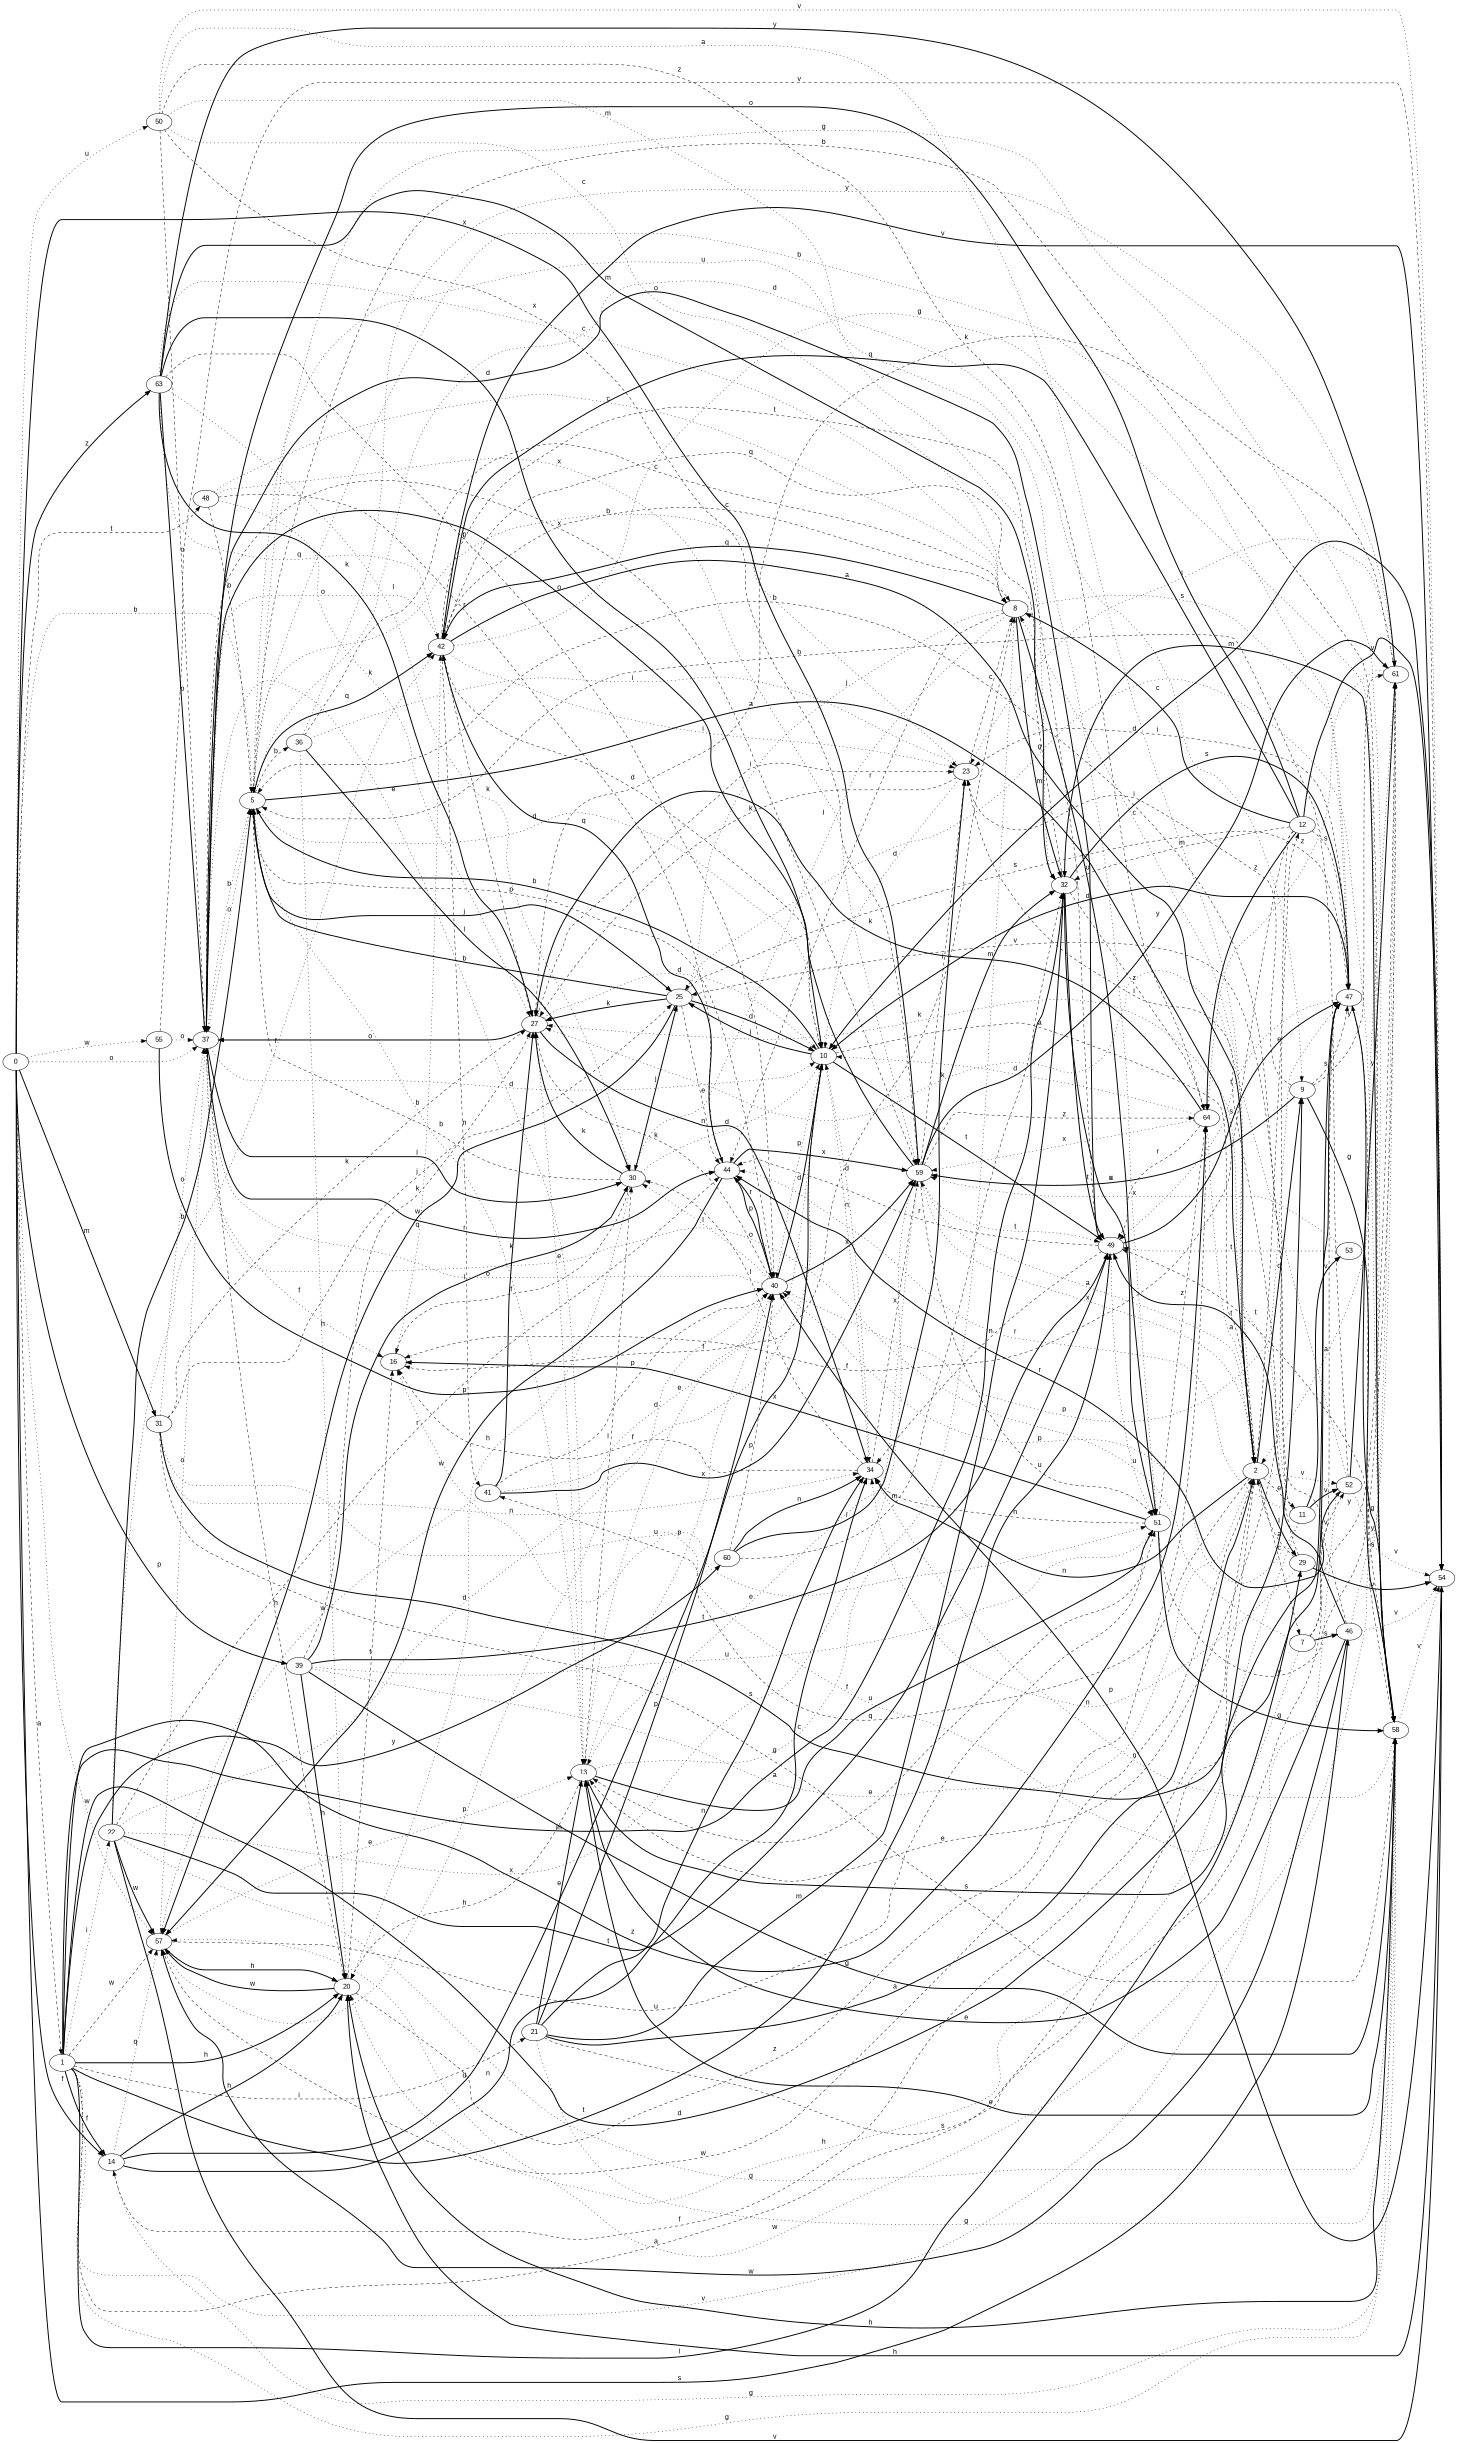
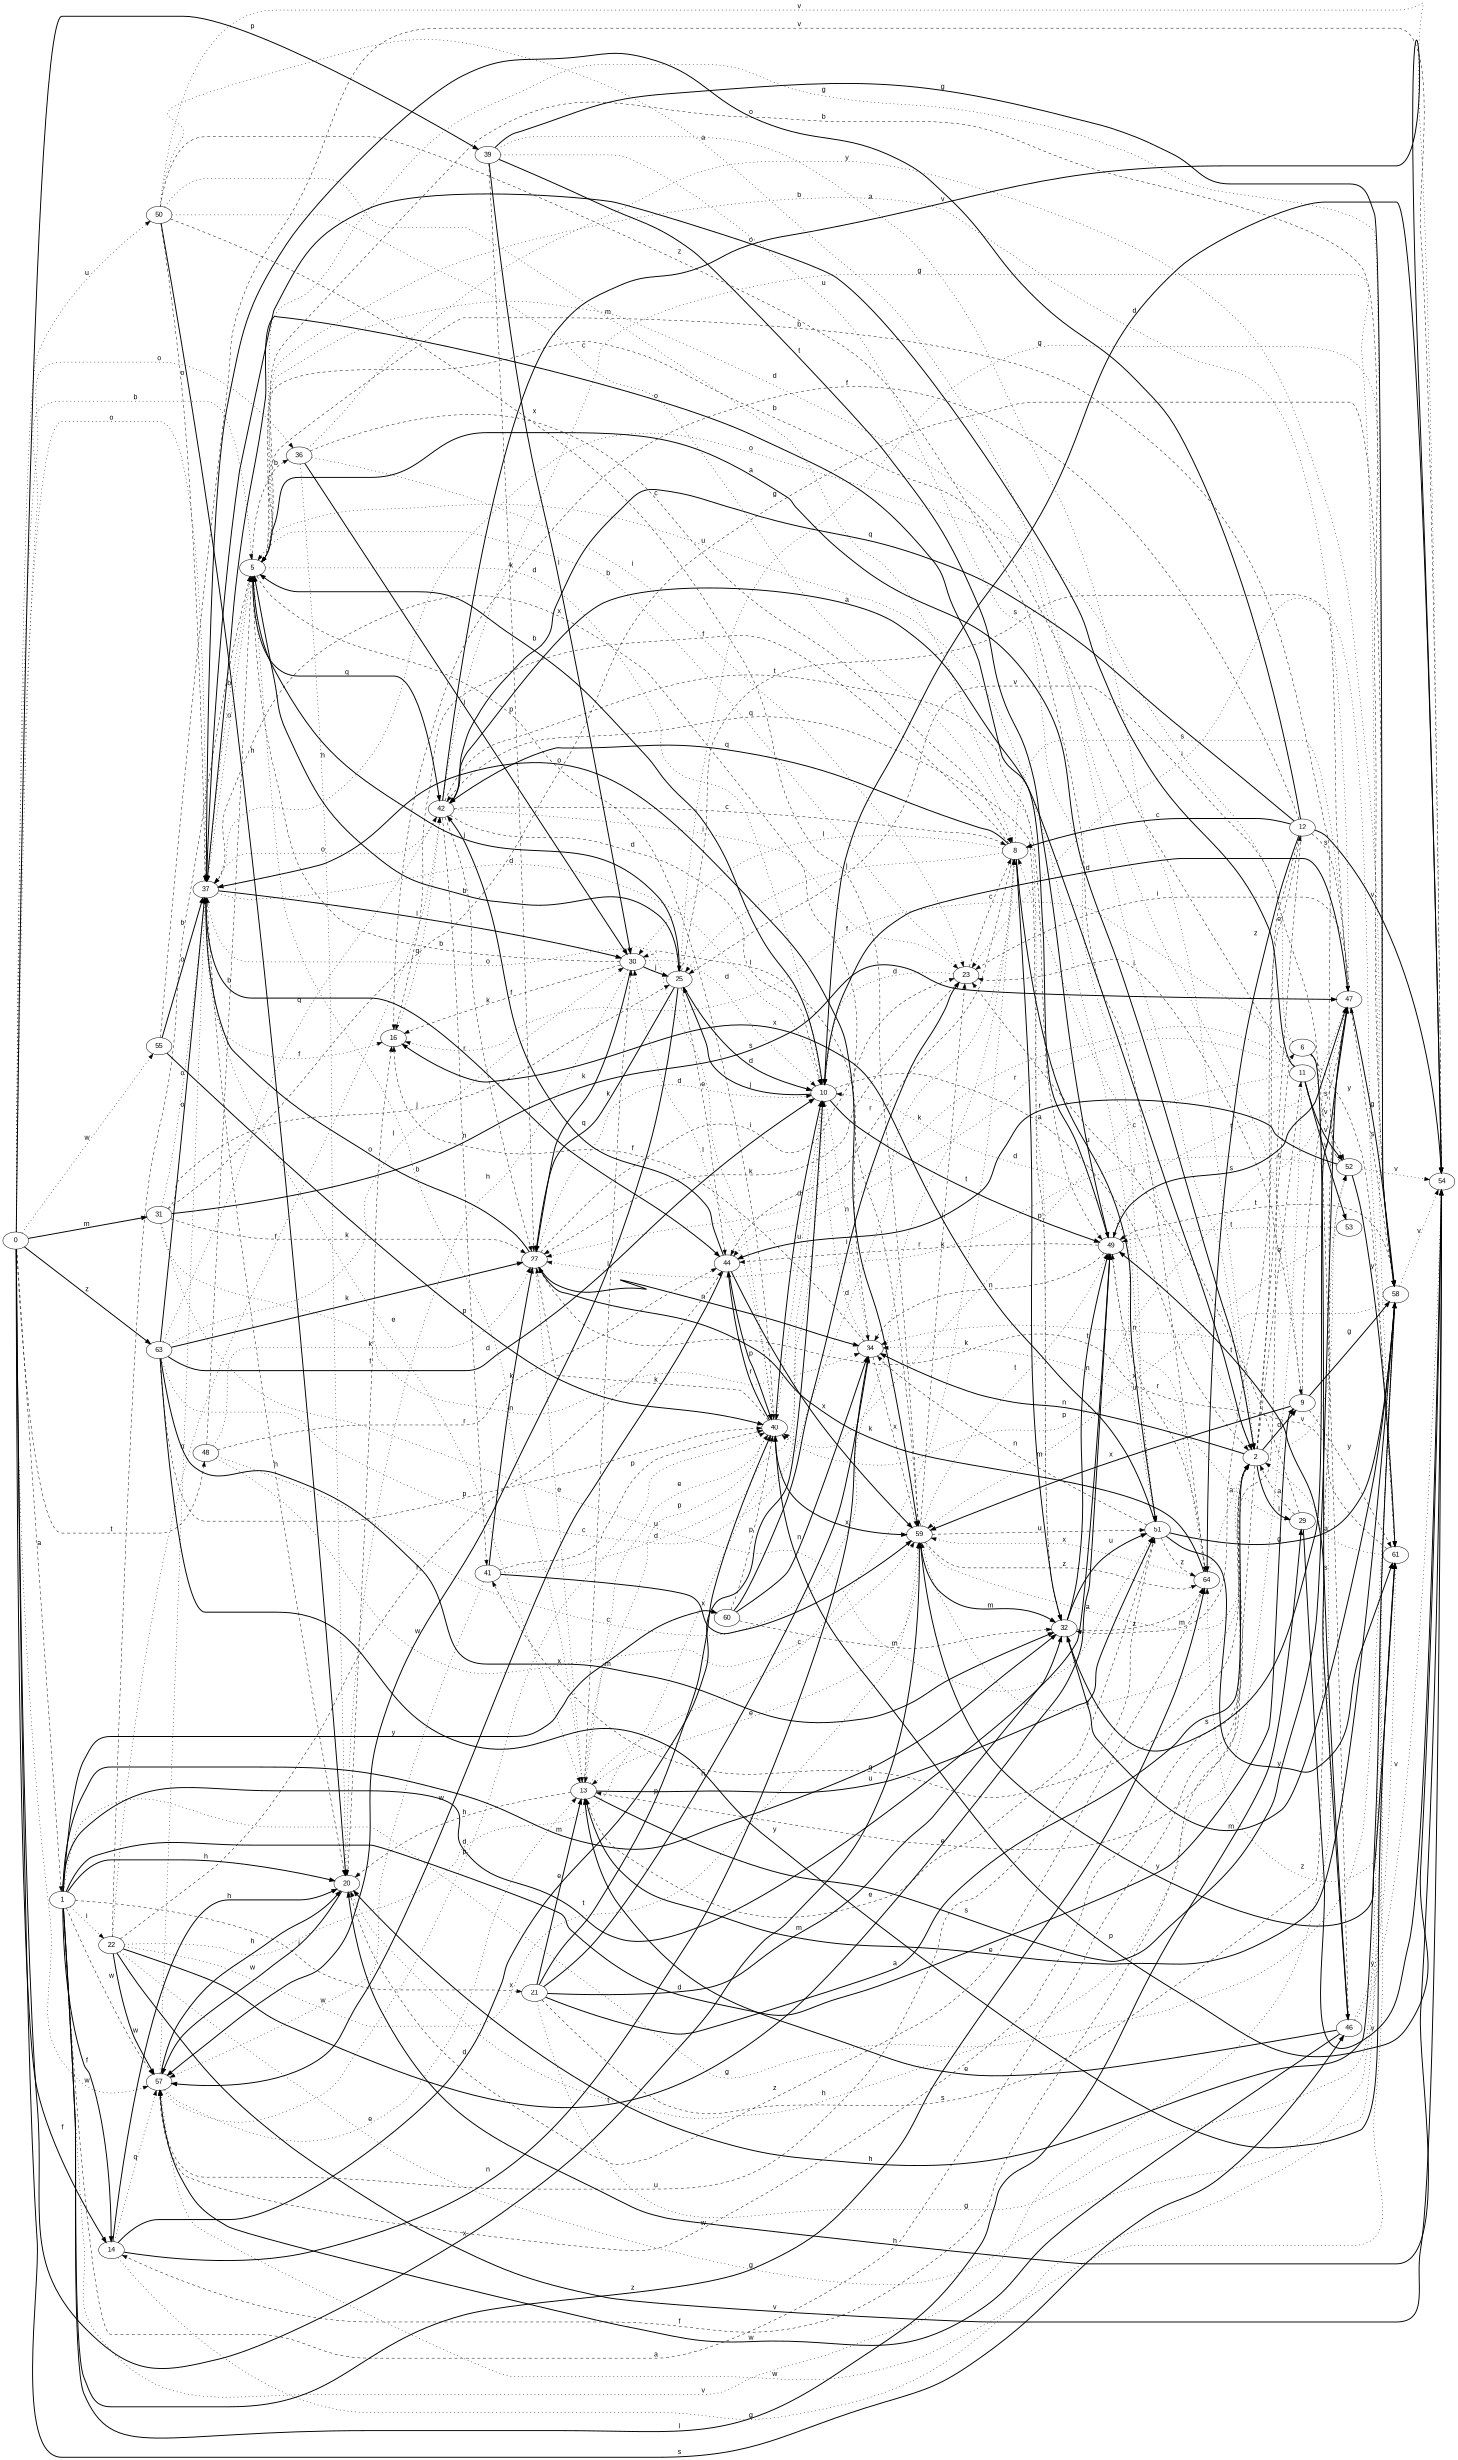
none -> (712, 231)
none -> (34, 490)
(180, 1040) -> (182, 970)
(799, 1144) -> (799, 1237)
(146, 1313) -> (142, 1254)
(1374, 1456) -> (1256, 1765)
(1302, 1643) -> (1302, 1048)
(323, 1824) -> (272, 1045)
